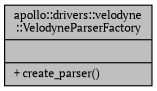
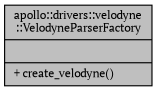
(58, 74) -> (64, 74)
